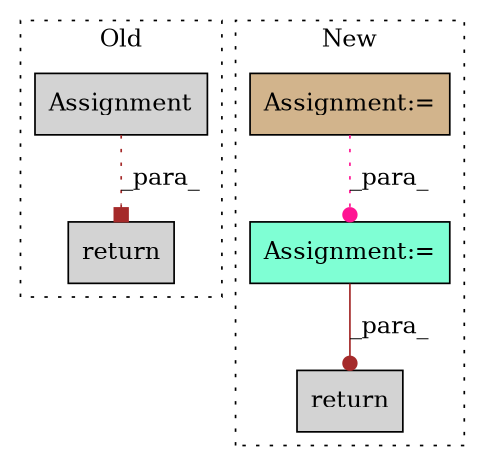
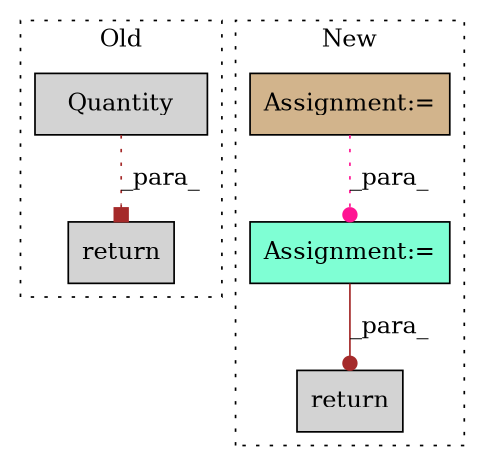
(121, 104) -> (121, 104)
